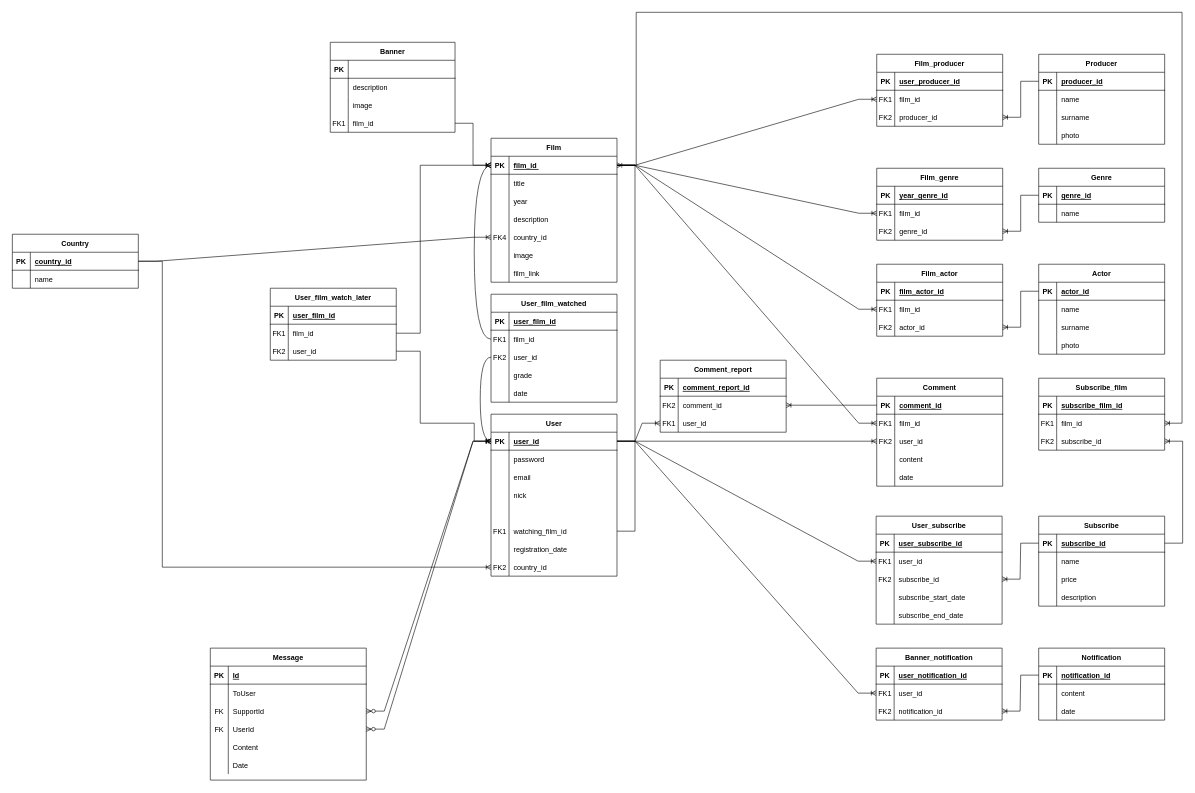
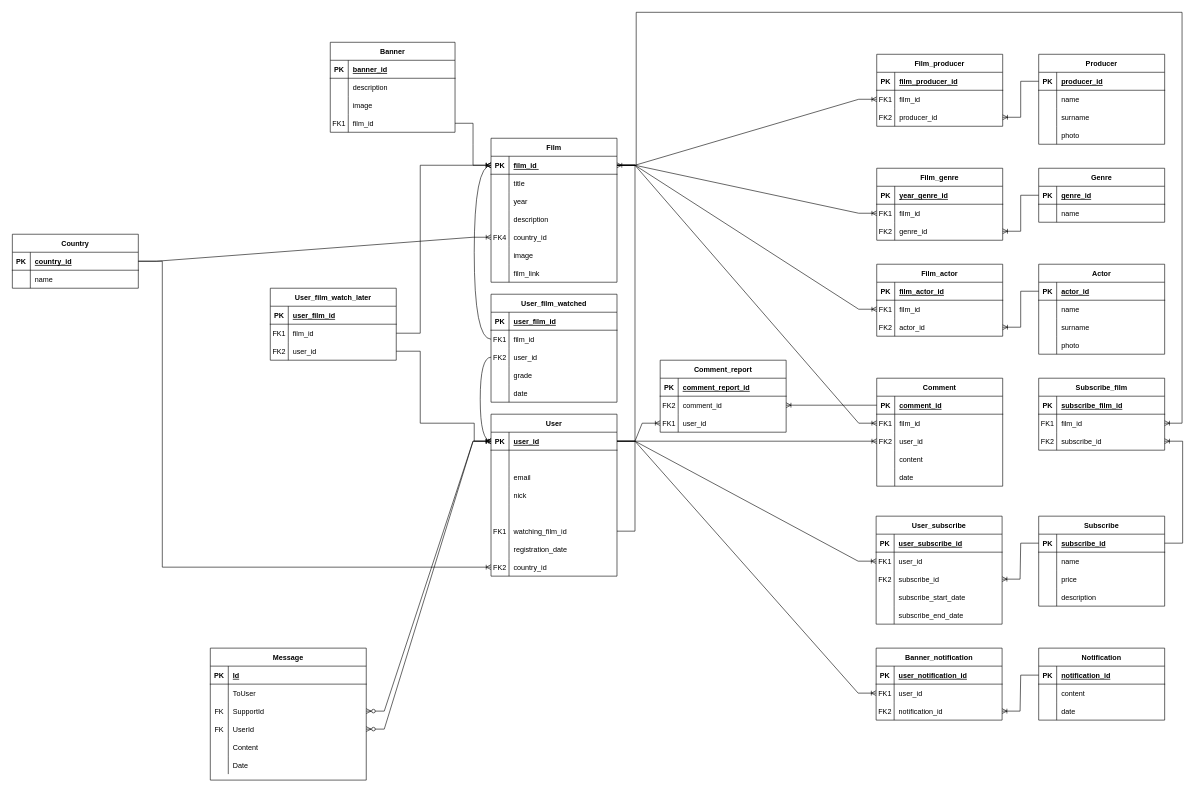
none -> (402, 69)
(931, 82) -> (929, 82)
(563, 459) -> none
